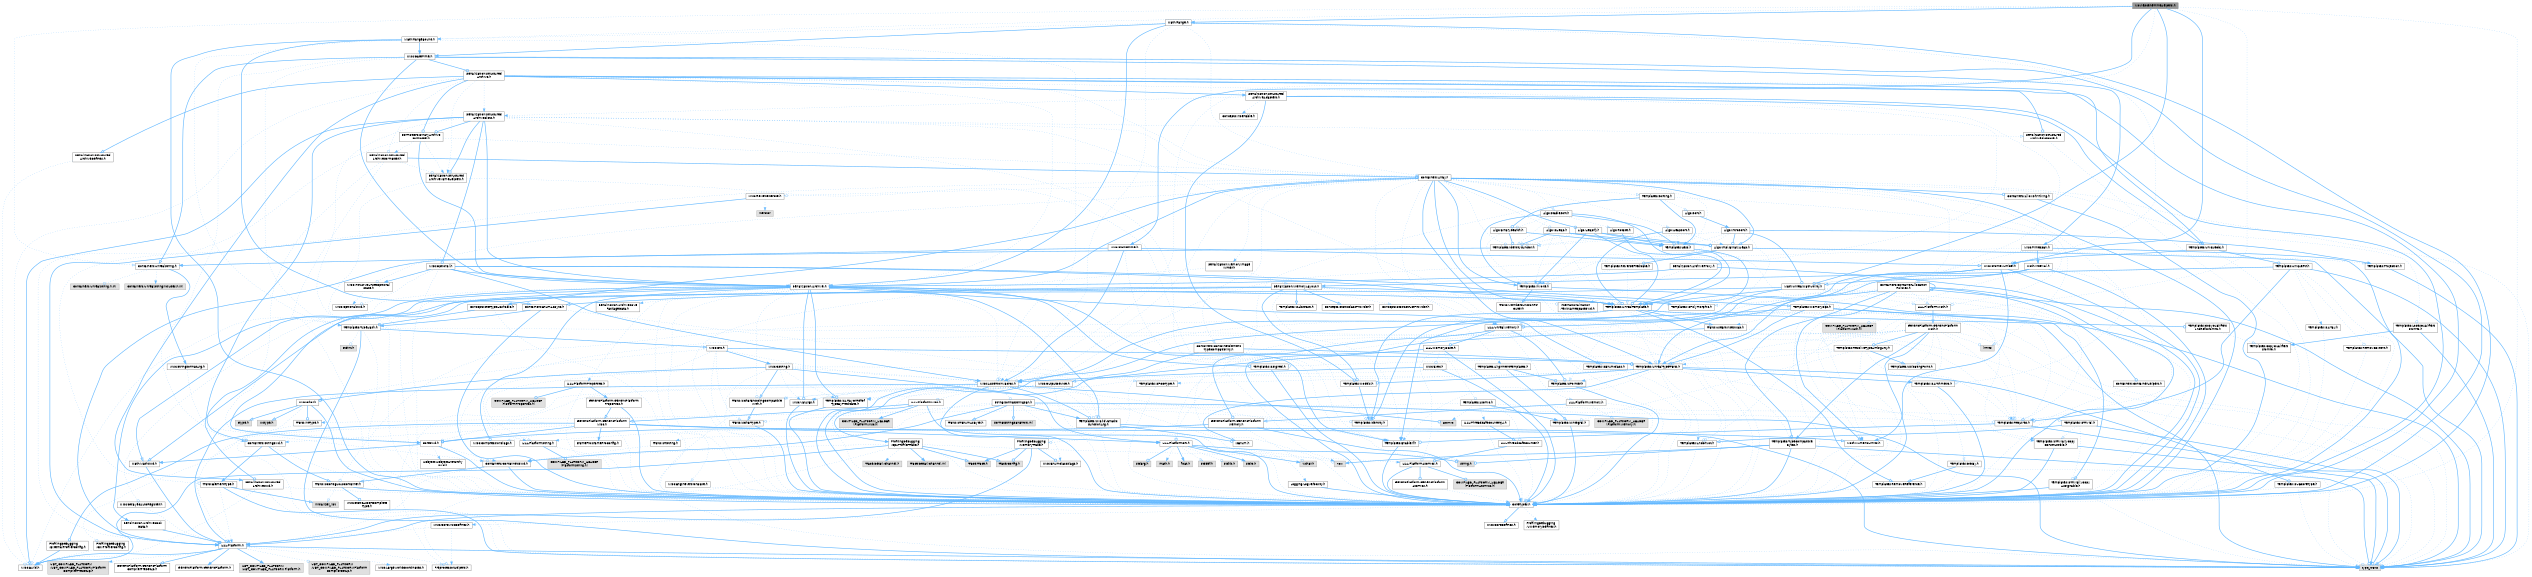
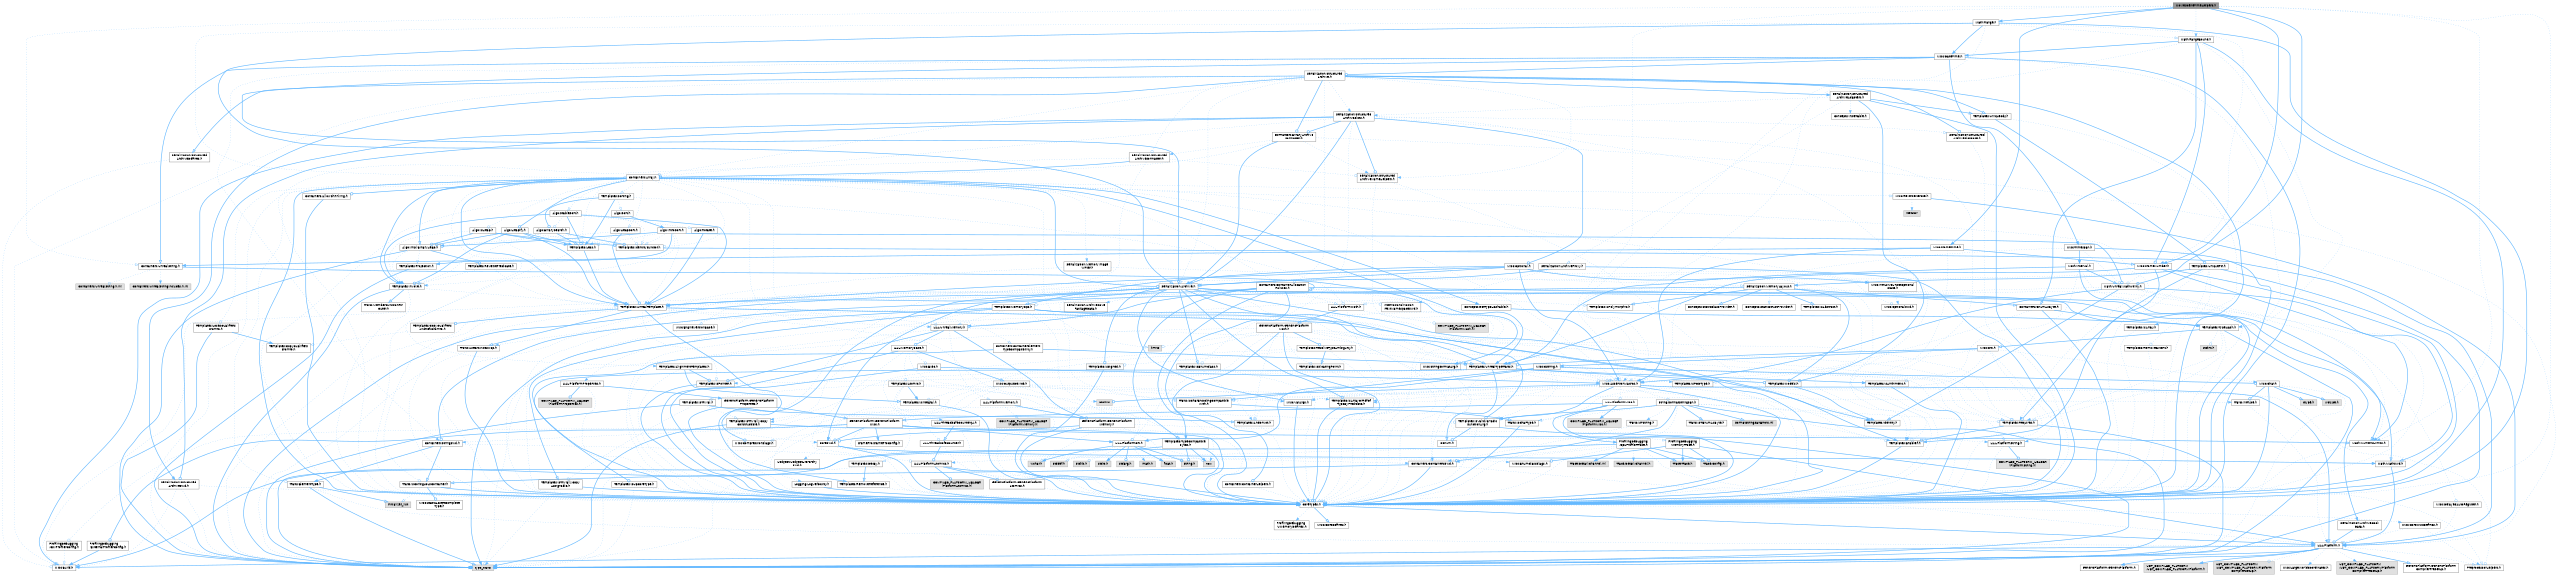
(2078, 256) -> (2197, 155)
